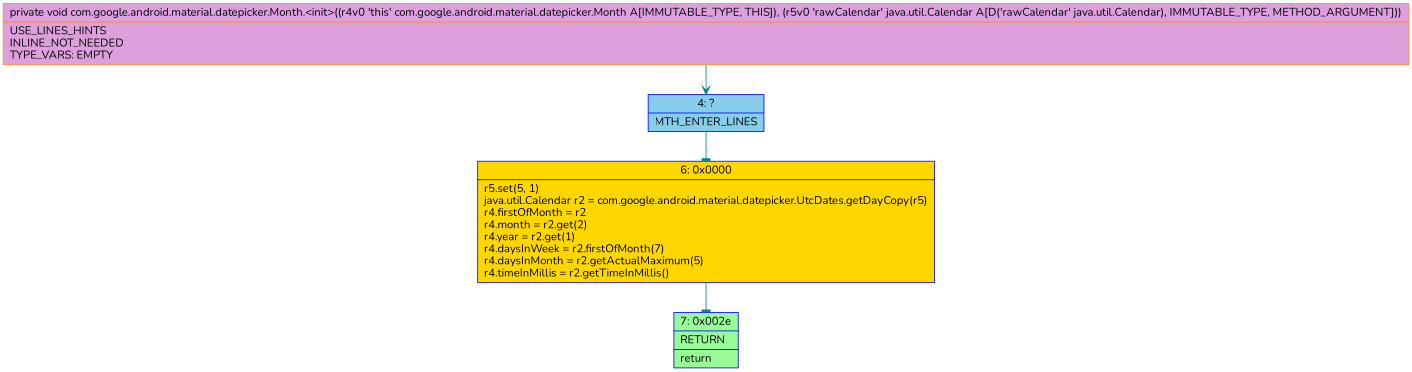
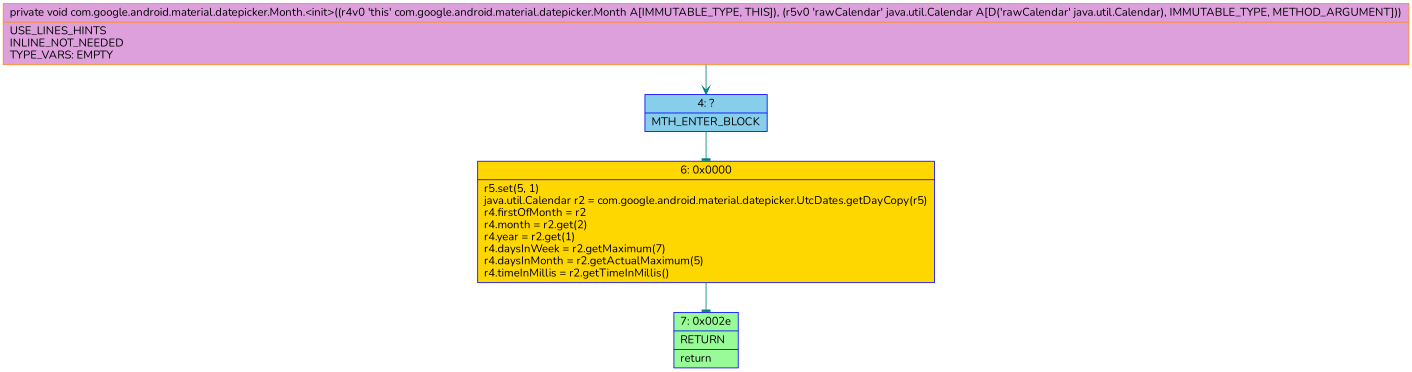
(706, 122) -> (706, 122)
(575, 249) -> (575, 249)
